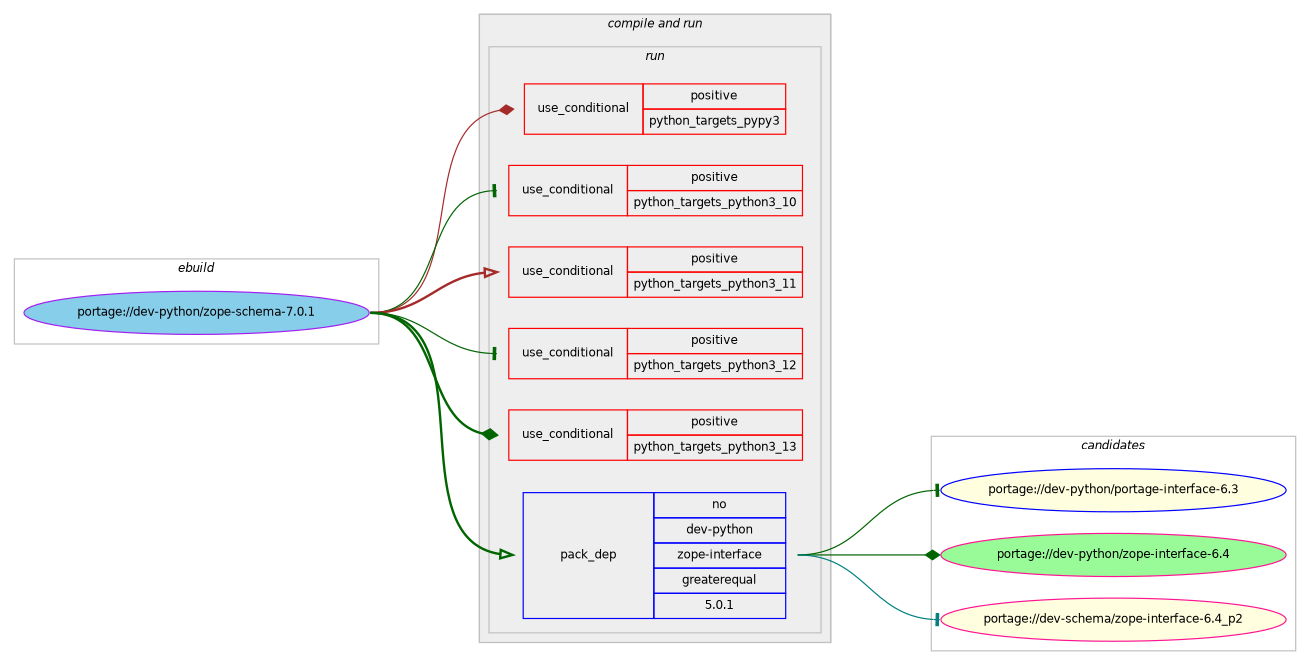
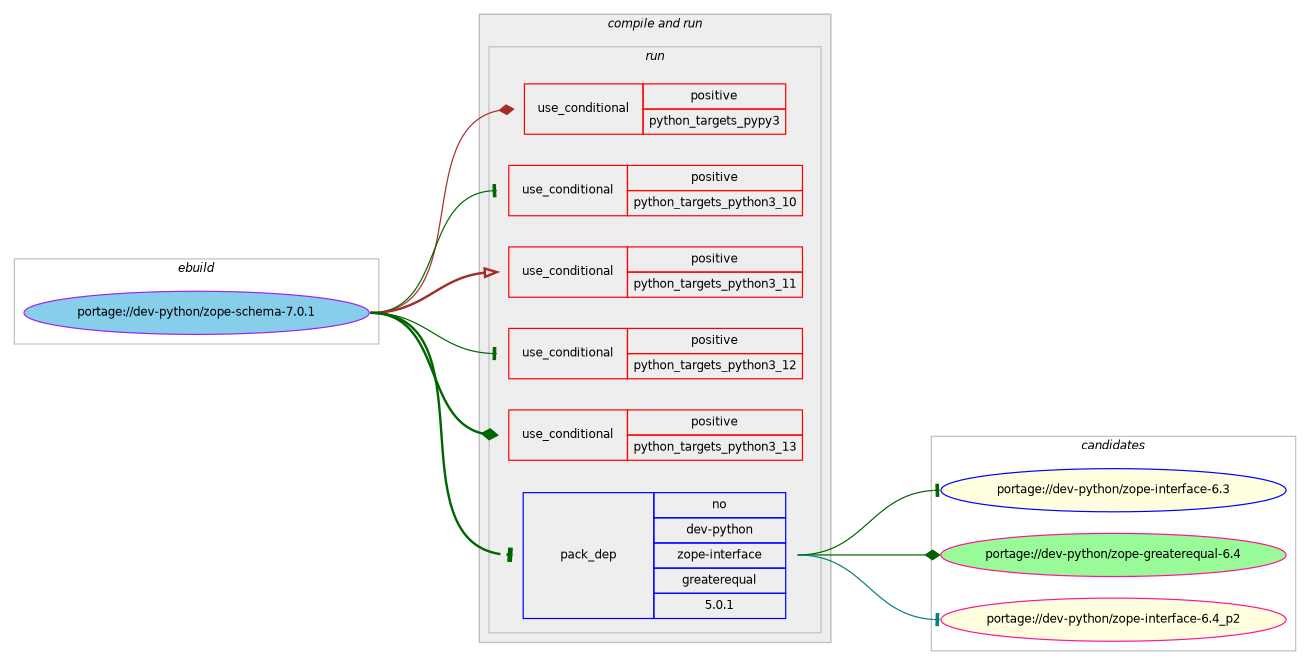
(441, 428) -> (441, 428)
(1114, 490) -> (1114, 490)
(1114, 555) -> (1114, 555)
(1114, 620) -> (1114, 620)
